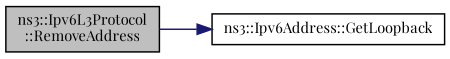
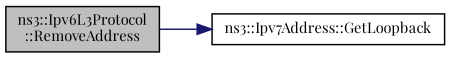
(328, 29) -> (328, 29)
